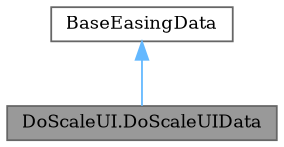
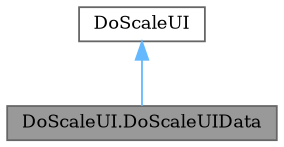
(142, 24) -> (142, 24)
